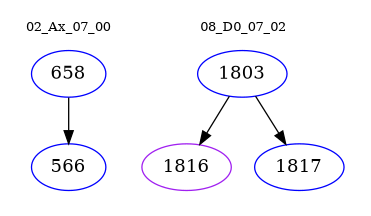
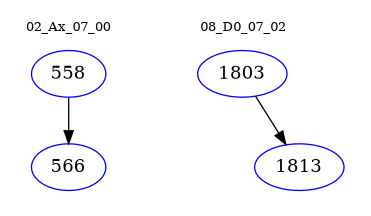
(69, 74) -> (69, 74)
(187, 167) -> none
(299, 167) -> (299, 167)
